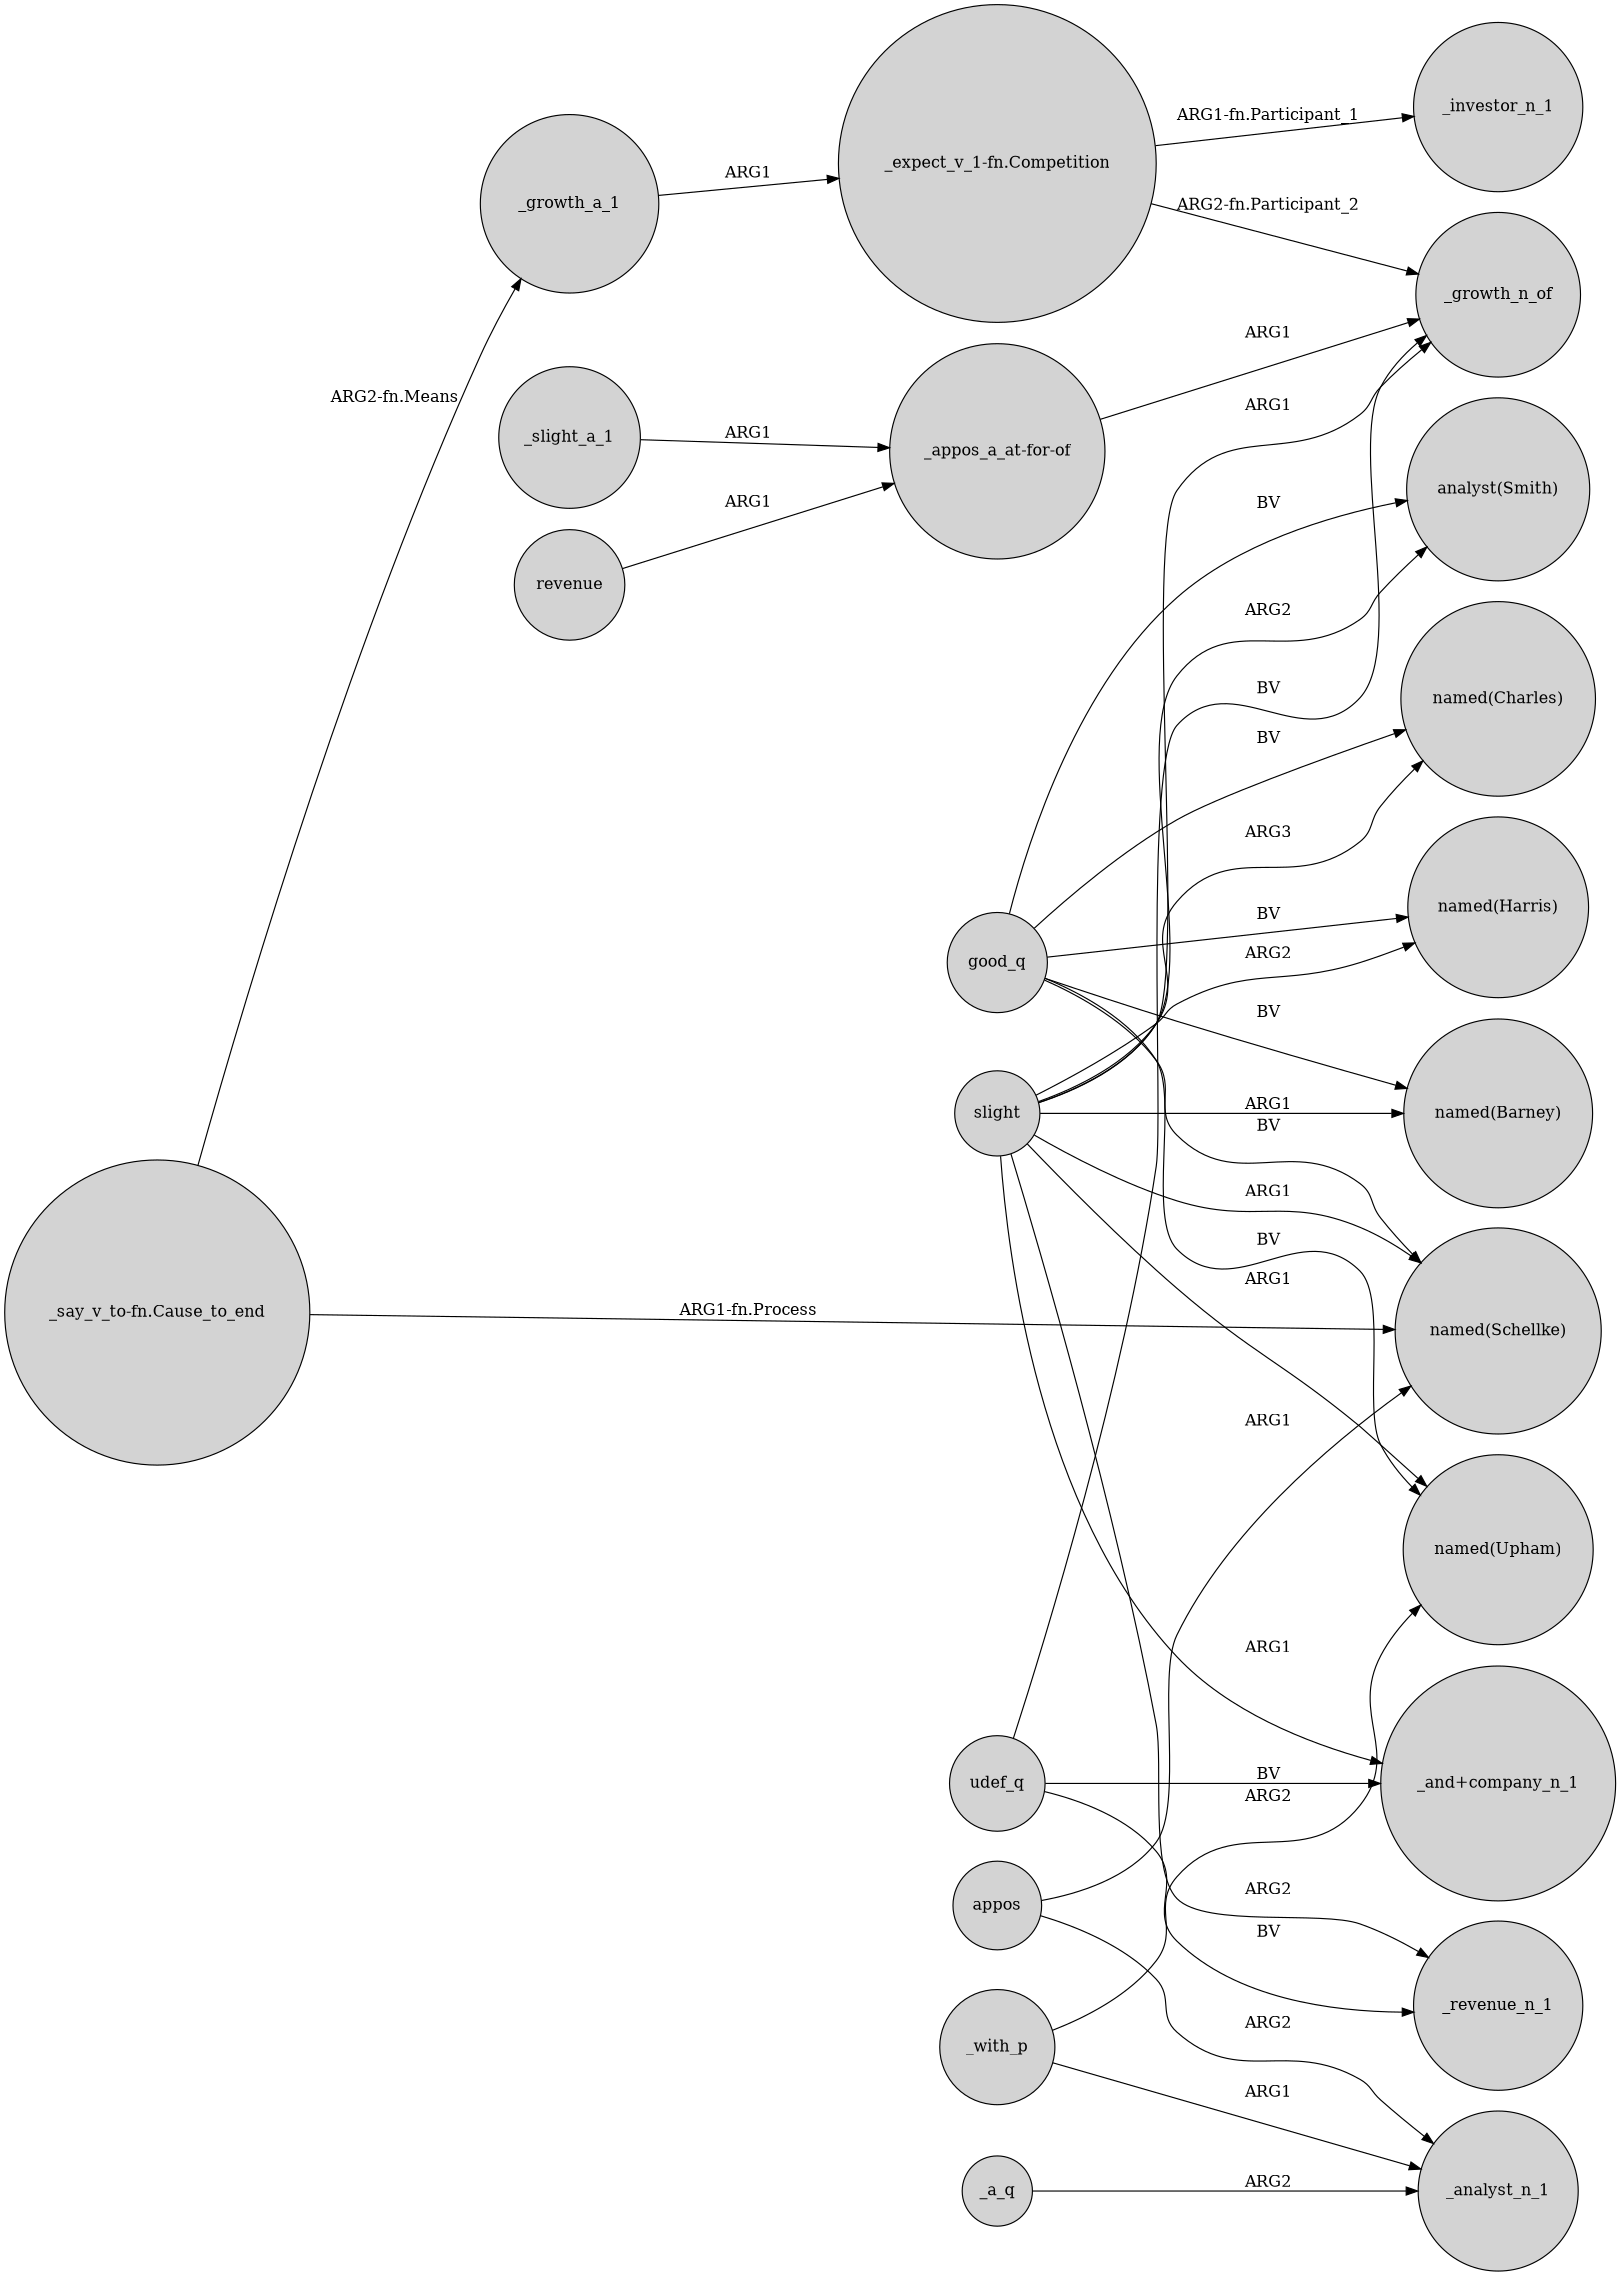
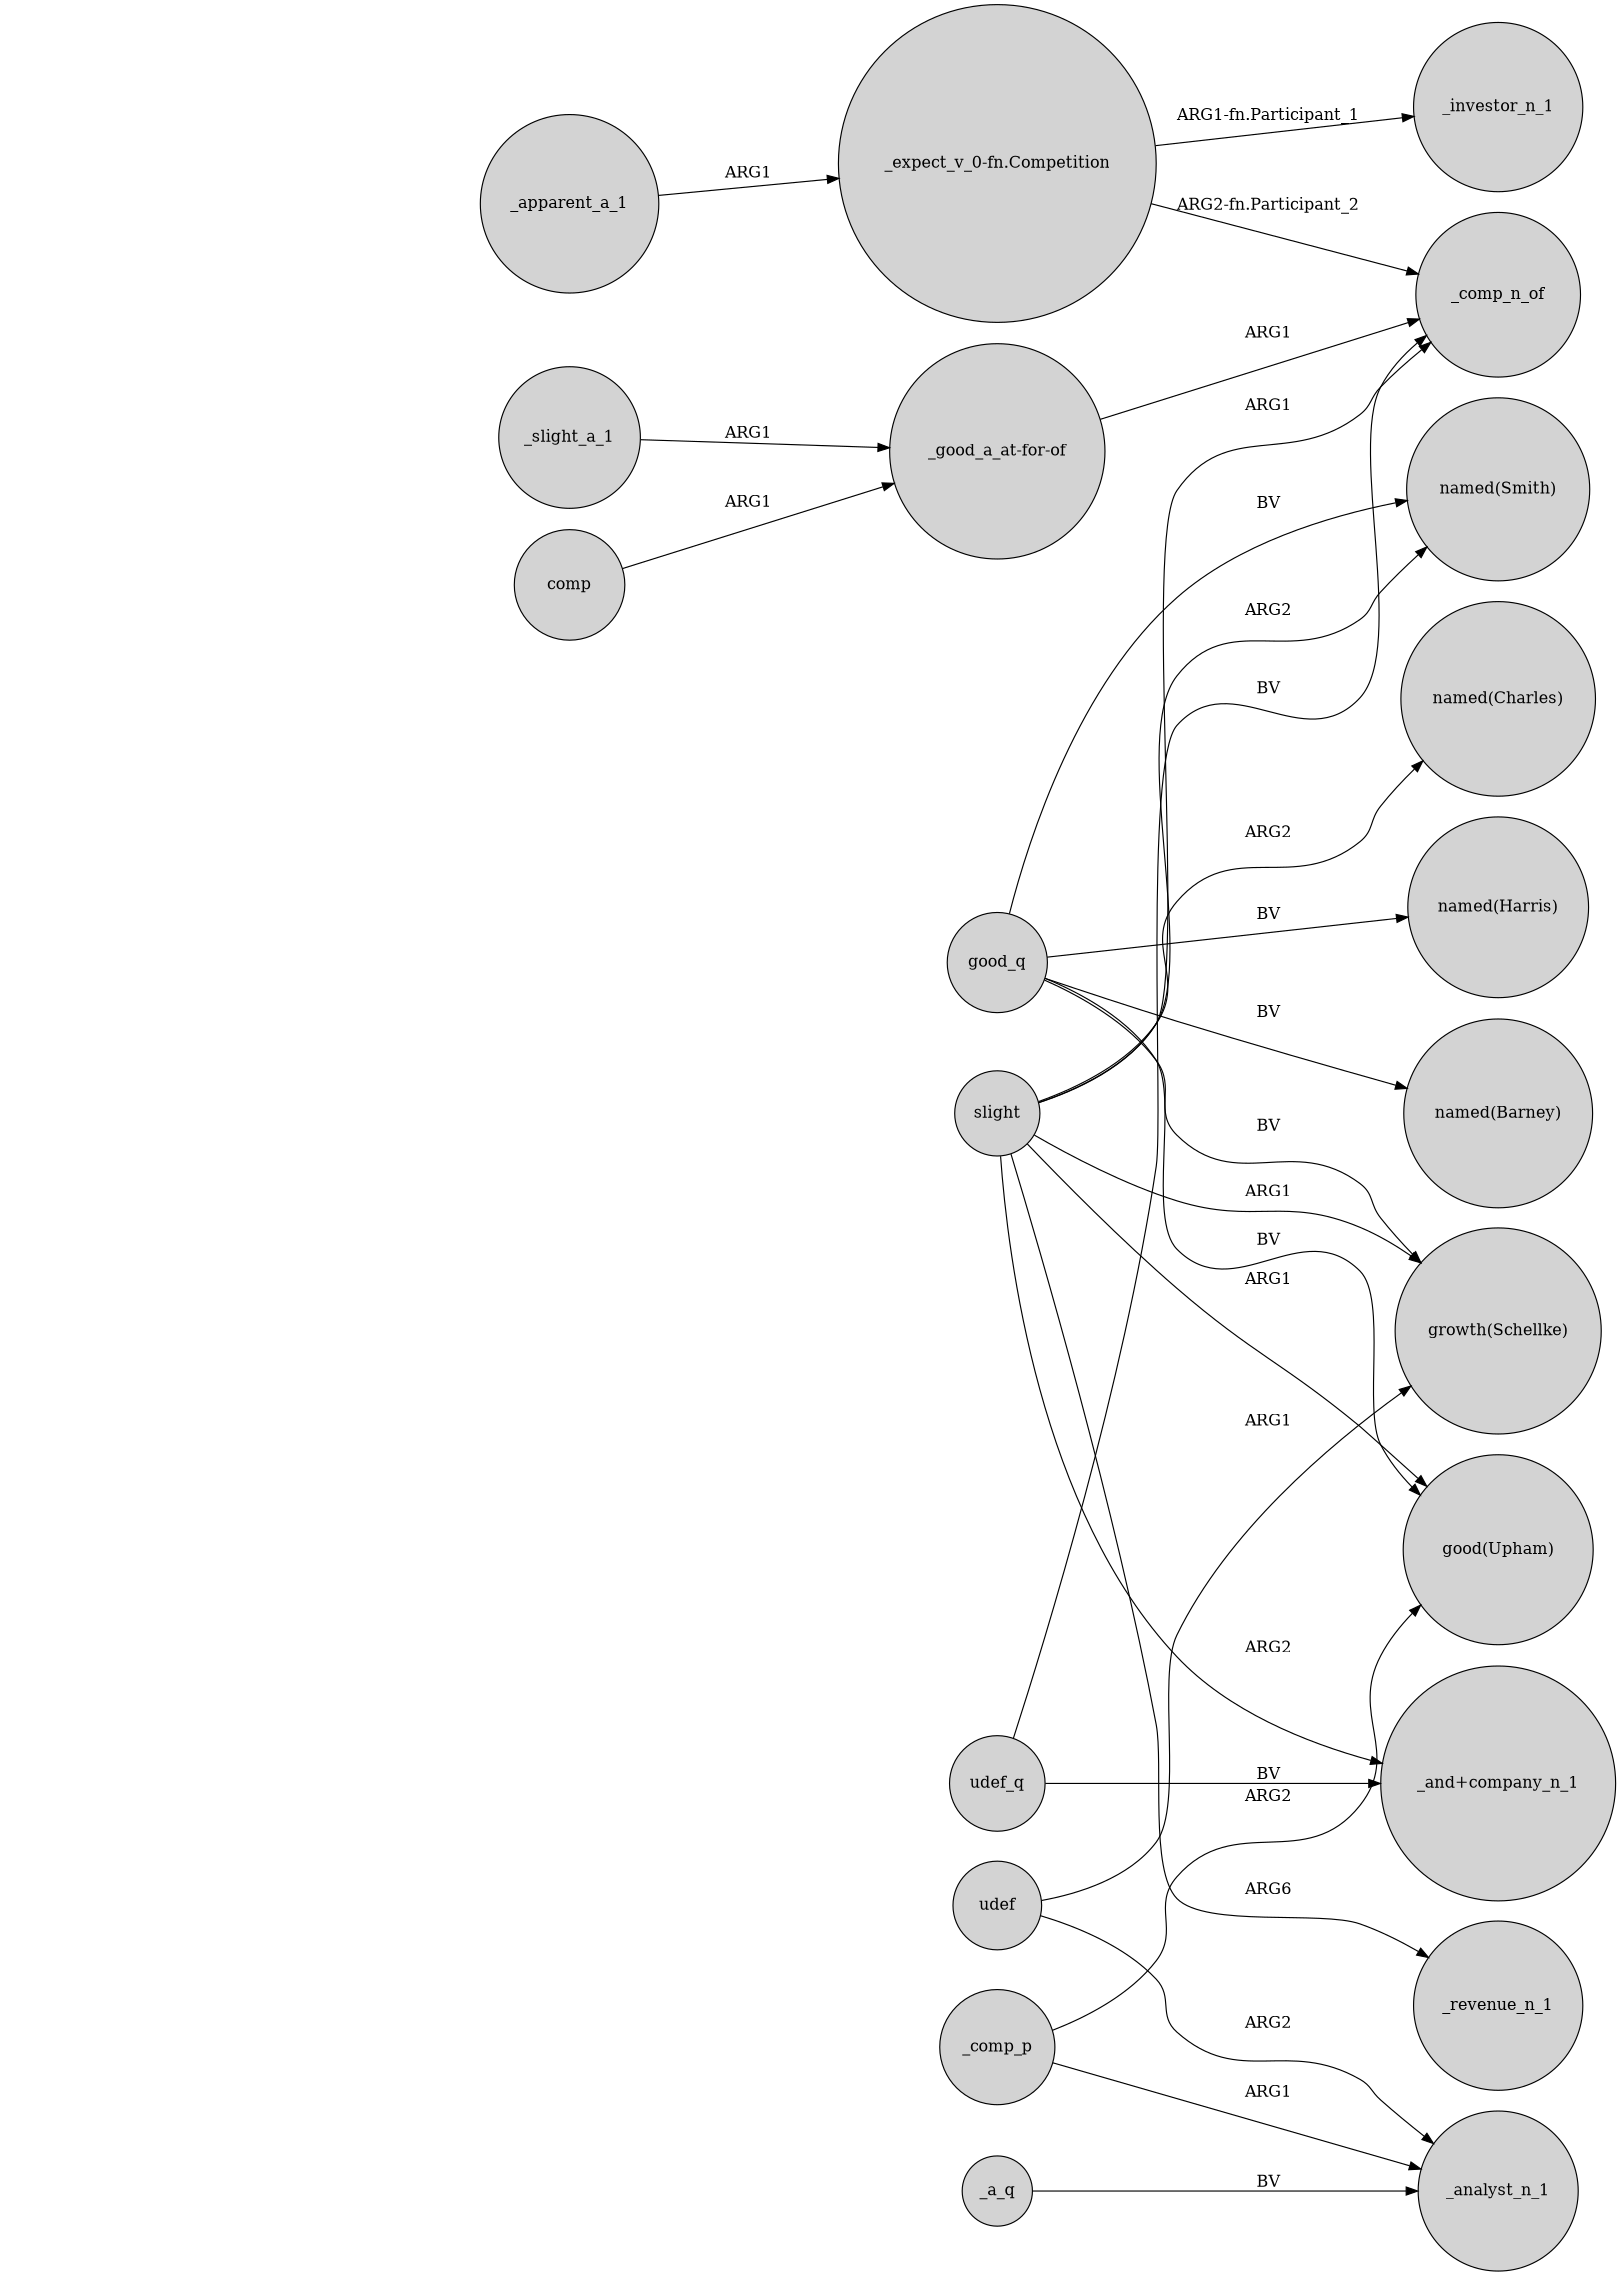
(997, 163) -> (997, 163)
(570, 204) -> (570, 204)
(1498, 295) -> (1498, 295)
(997, 451) -> (997, 451)
(1498, 489) -> (1498, 489)
(570, 585) -> (570, 585)
(1201, 808) -> none
(1268, 833) -> (1268, 833)
(1207, 990) -> none
(1216, 1113) -> none
(157, 1313) -> none
(1498, 1331) -> (1498, 1331)
(1498, 1550) -> (1498, 1550)
(1268, 1648) -> (1268, 1648)
(1268, 1890) -> (1268, 1890)
(997, 1906) -> (997, 1906)
(1184, 1947) -> none
(997, 2047) -> (997, 2047)
(1268, 2182) -> (1268, 2182)
